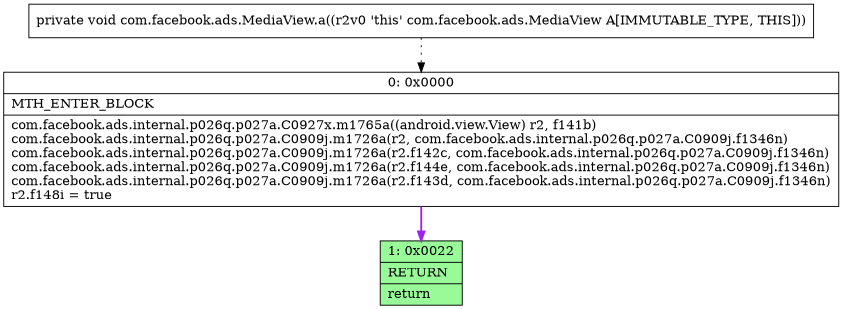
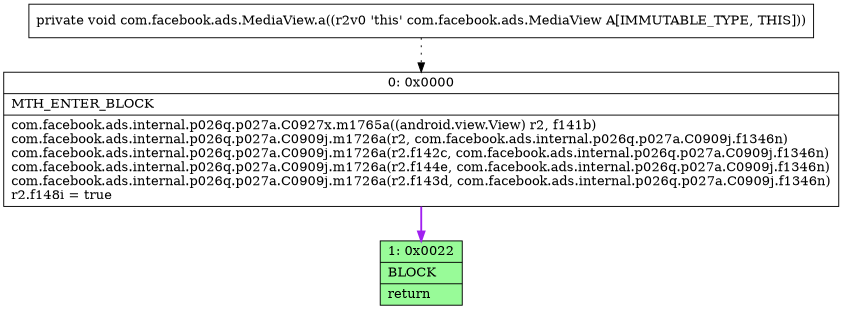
(418, 273) -> (412, 273)
